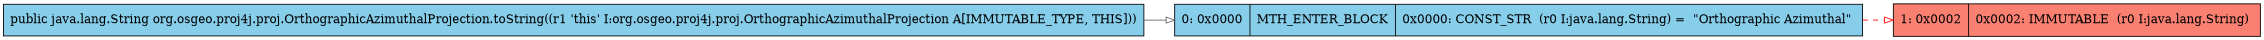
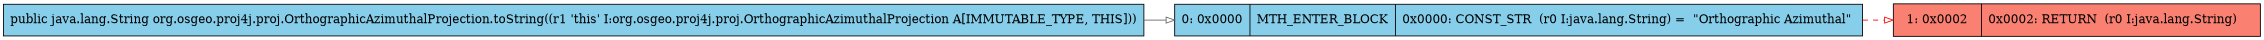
(2115, 20) -> (2115, 20)
